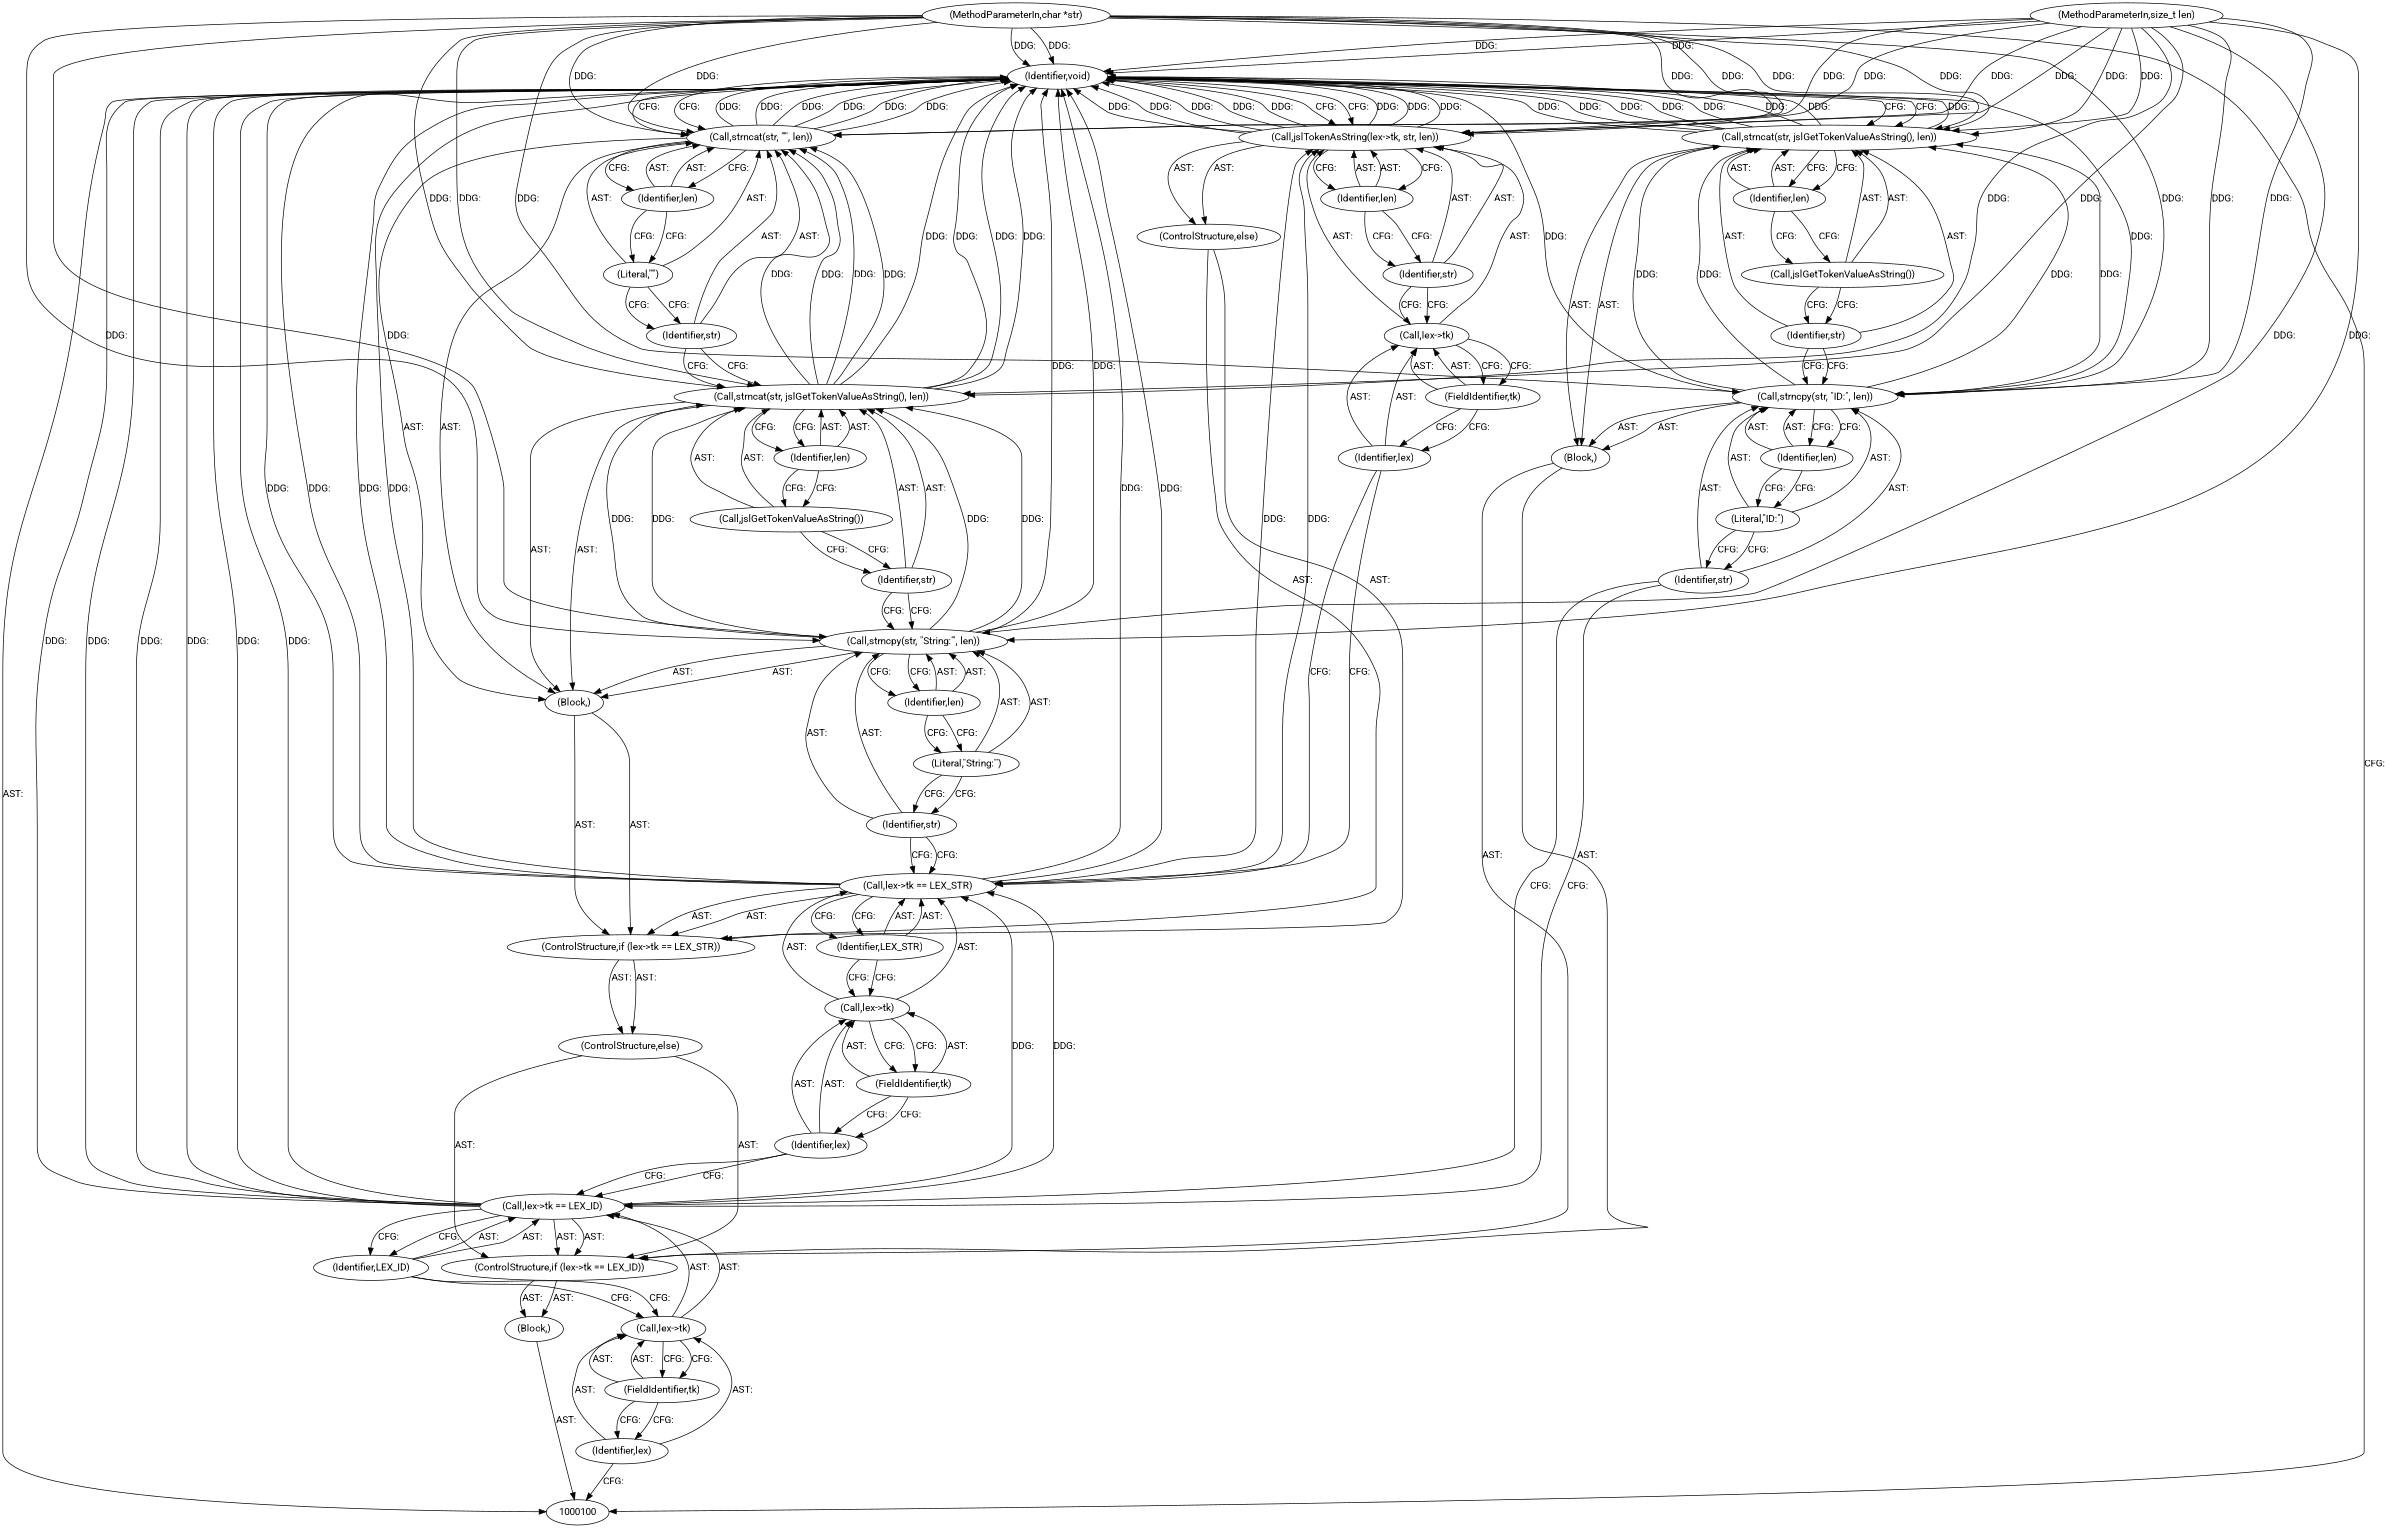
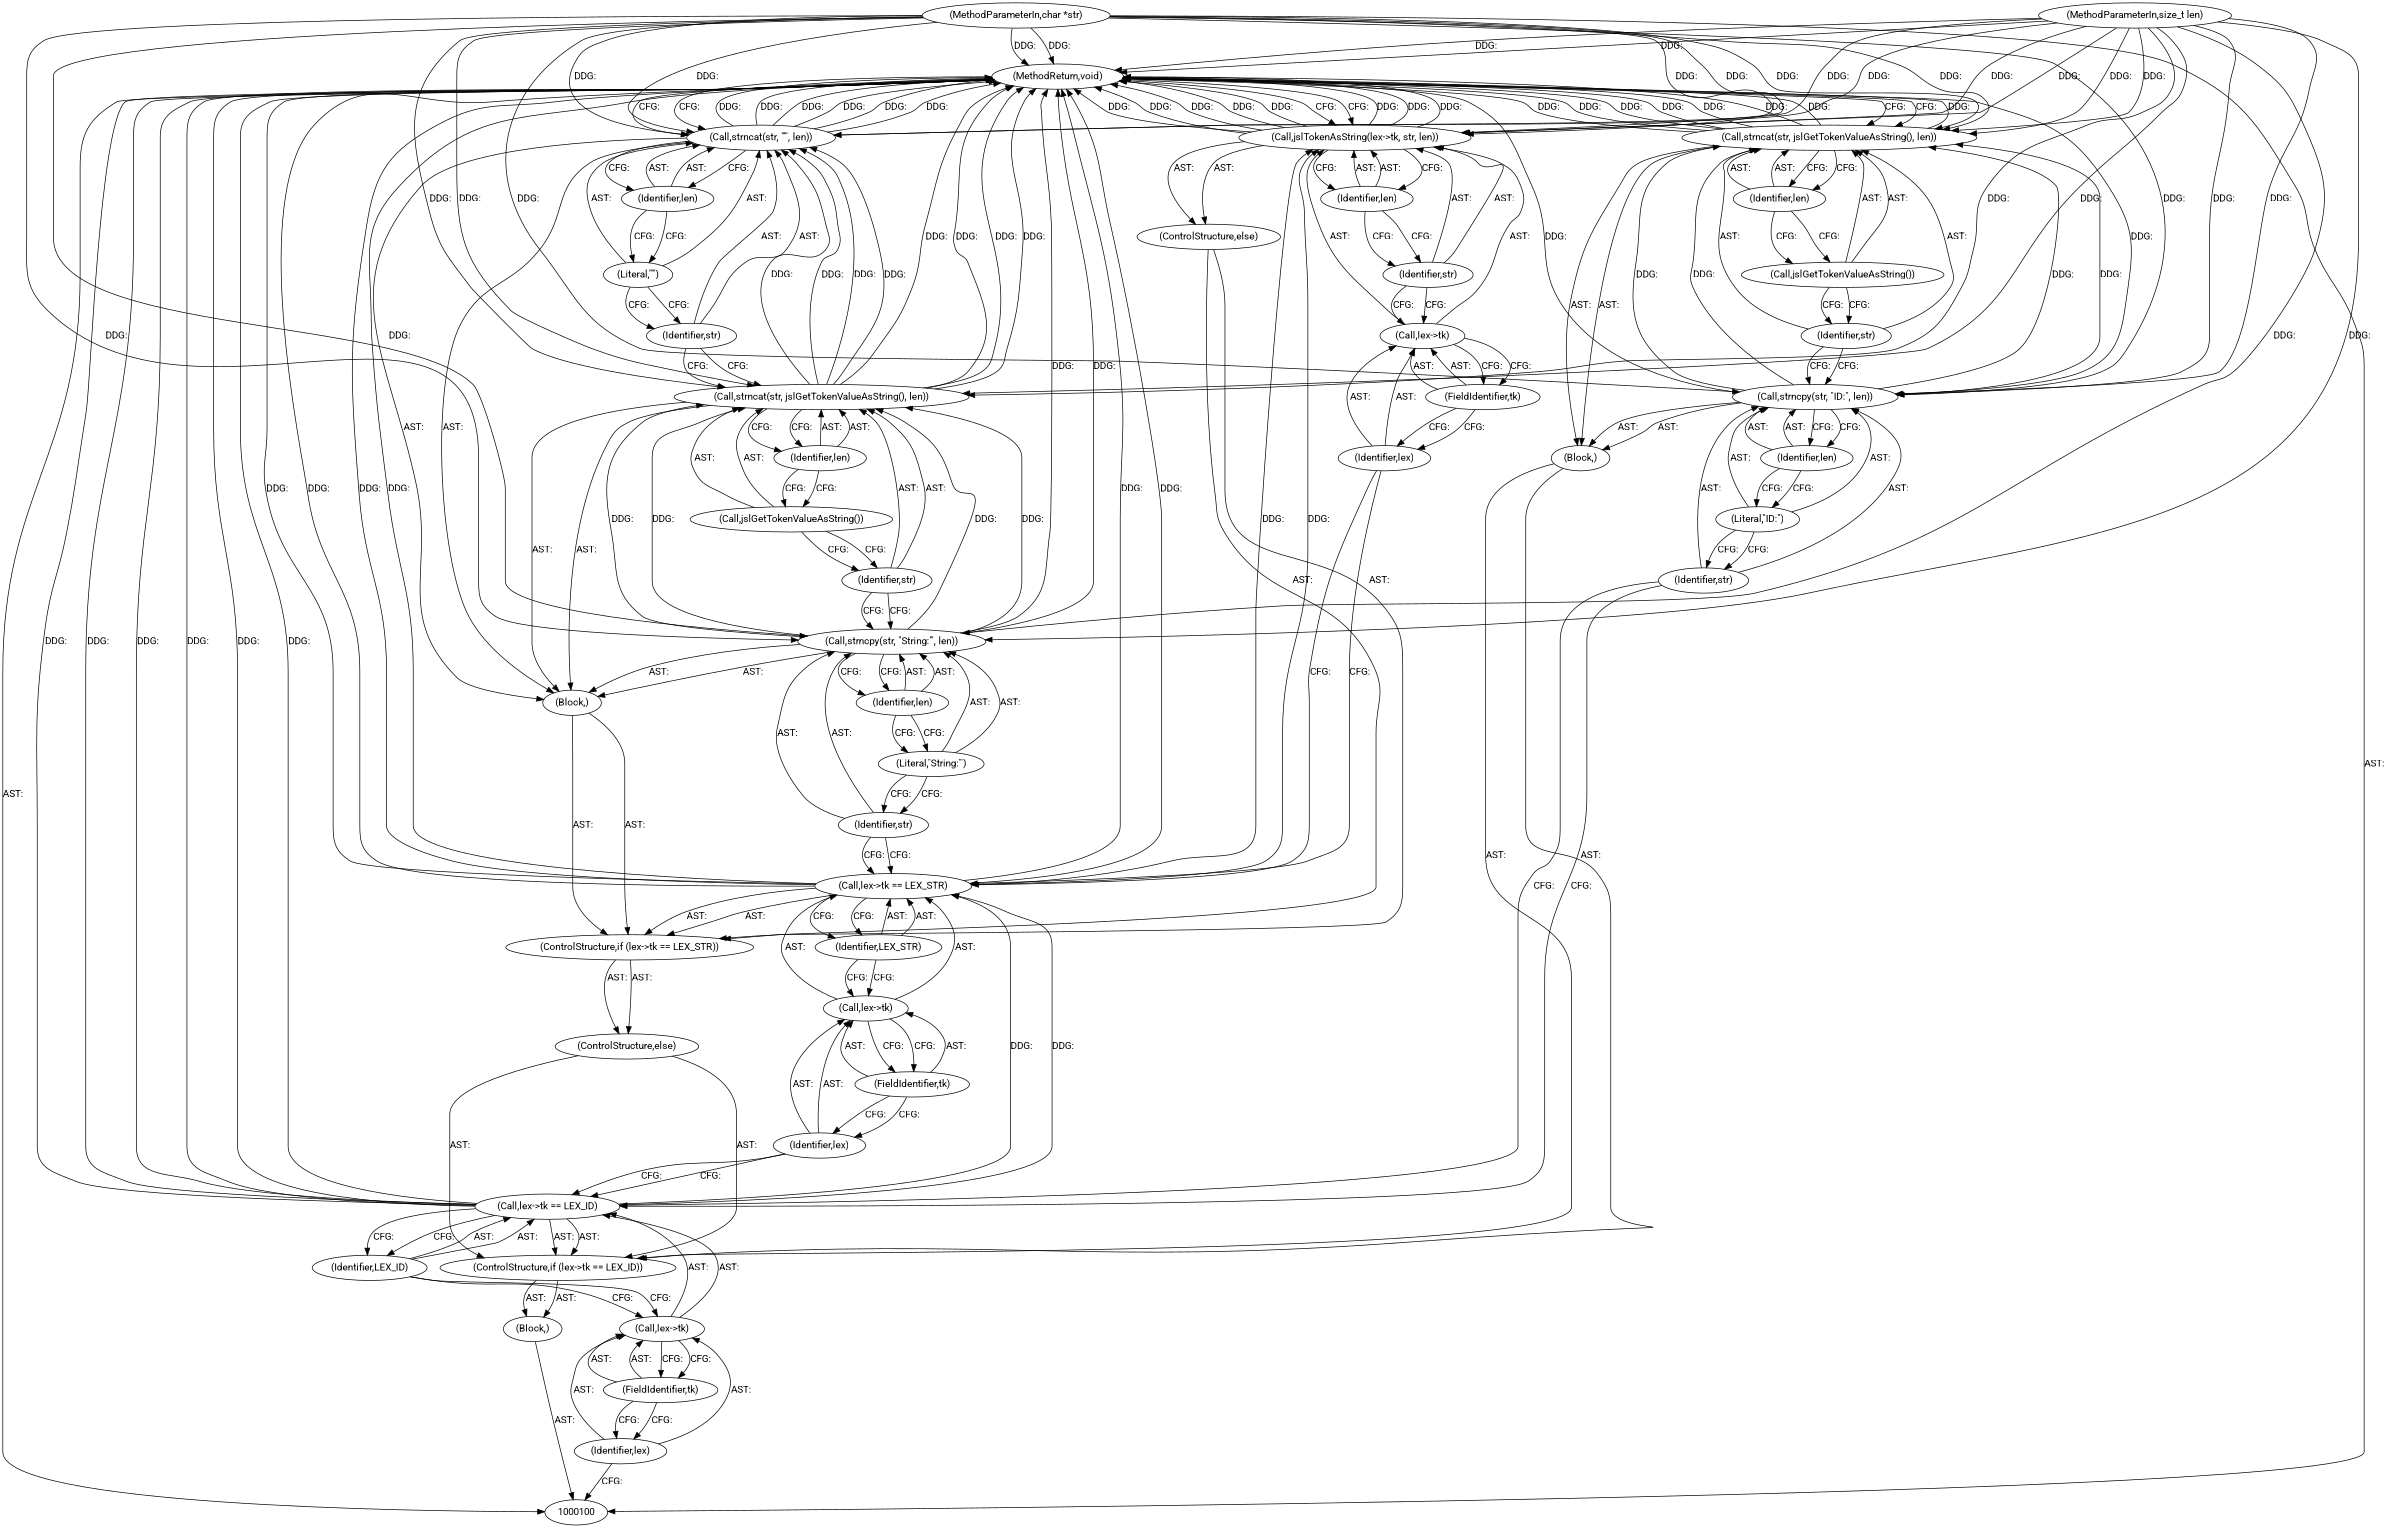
(1058, 77) -> (1058, 77)
(2376, 764) -> (2376, 764)
